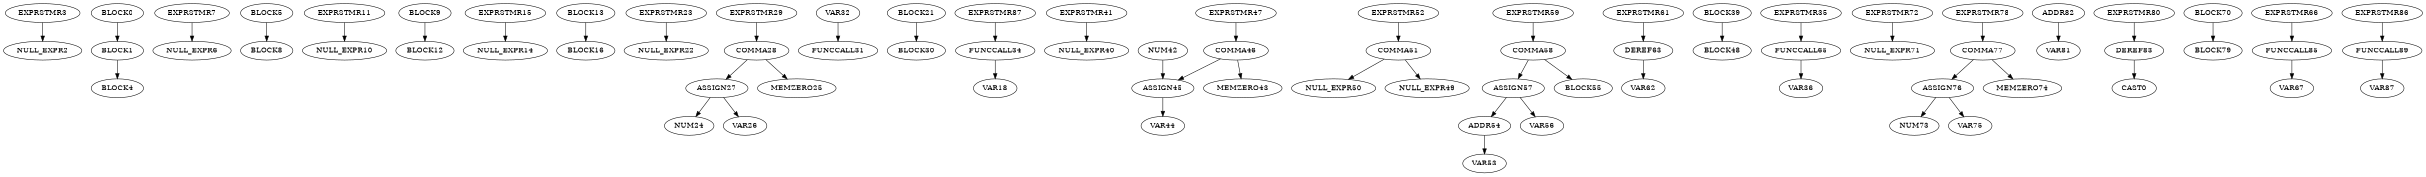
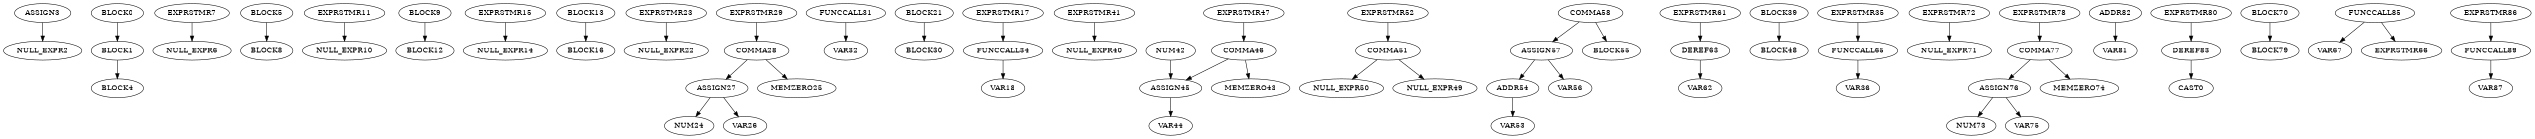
(43, 13) -> (43, 13)
(995, 13) -> (1003, 13)
(1533, 13) -> none
(838, 29) -> (846, 29)
(2292, 29) -> (2387, 30)
